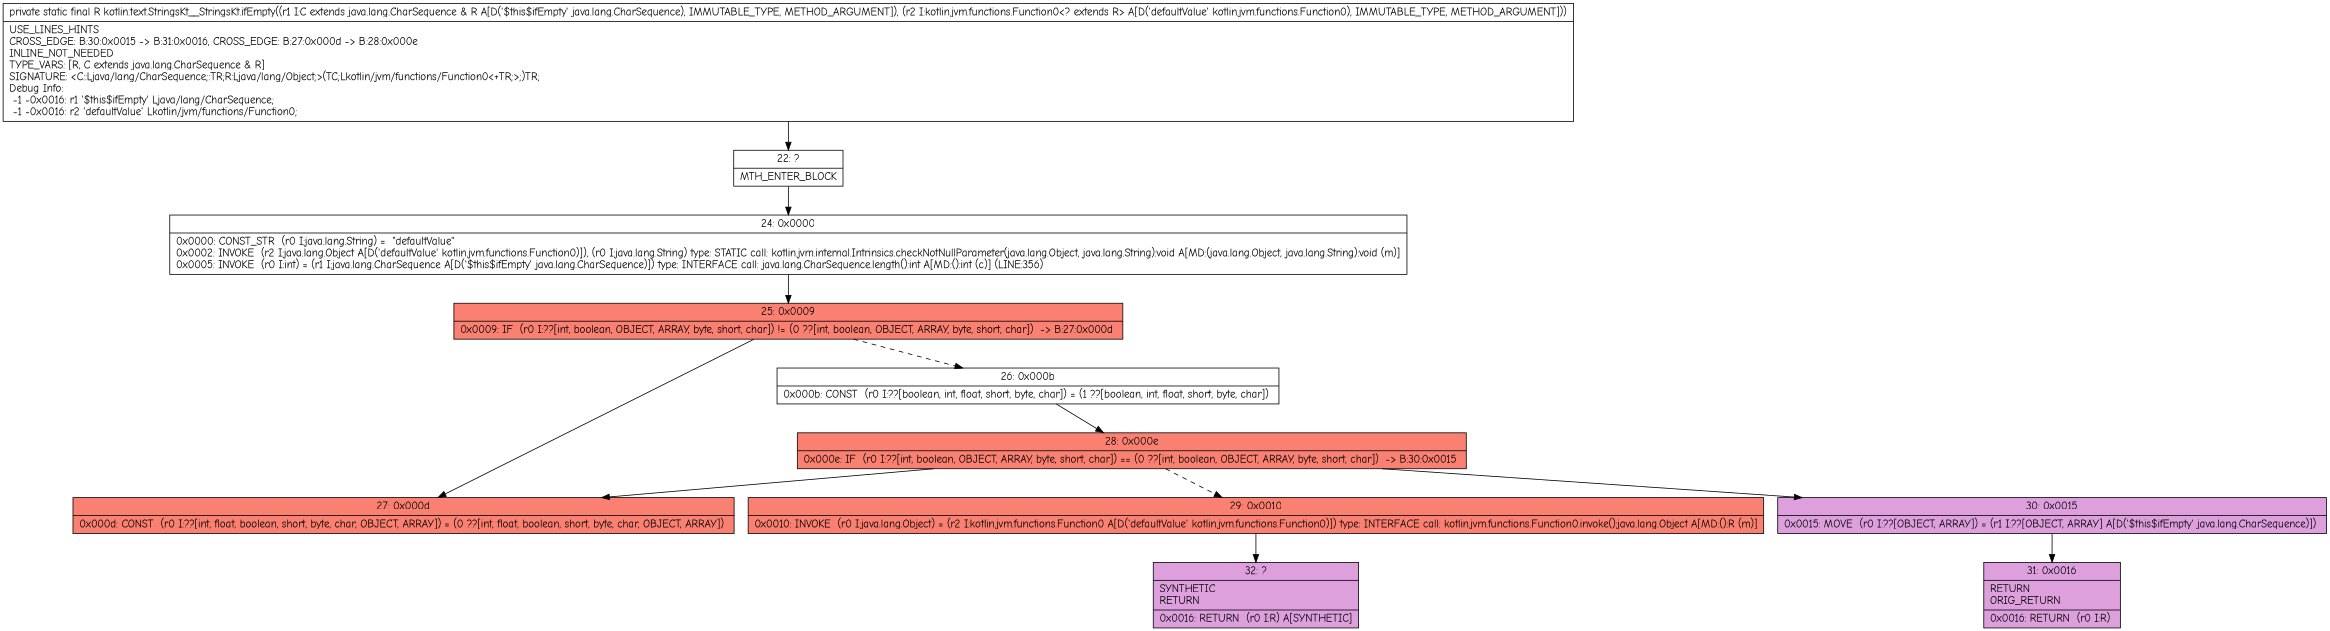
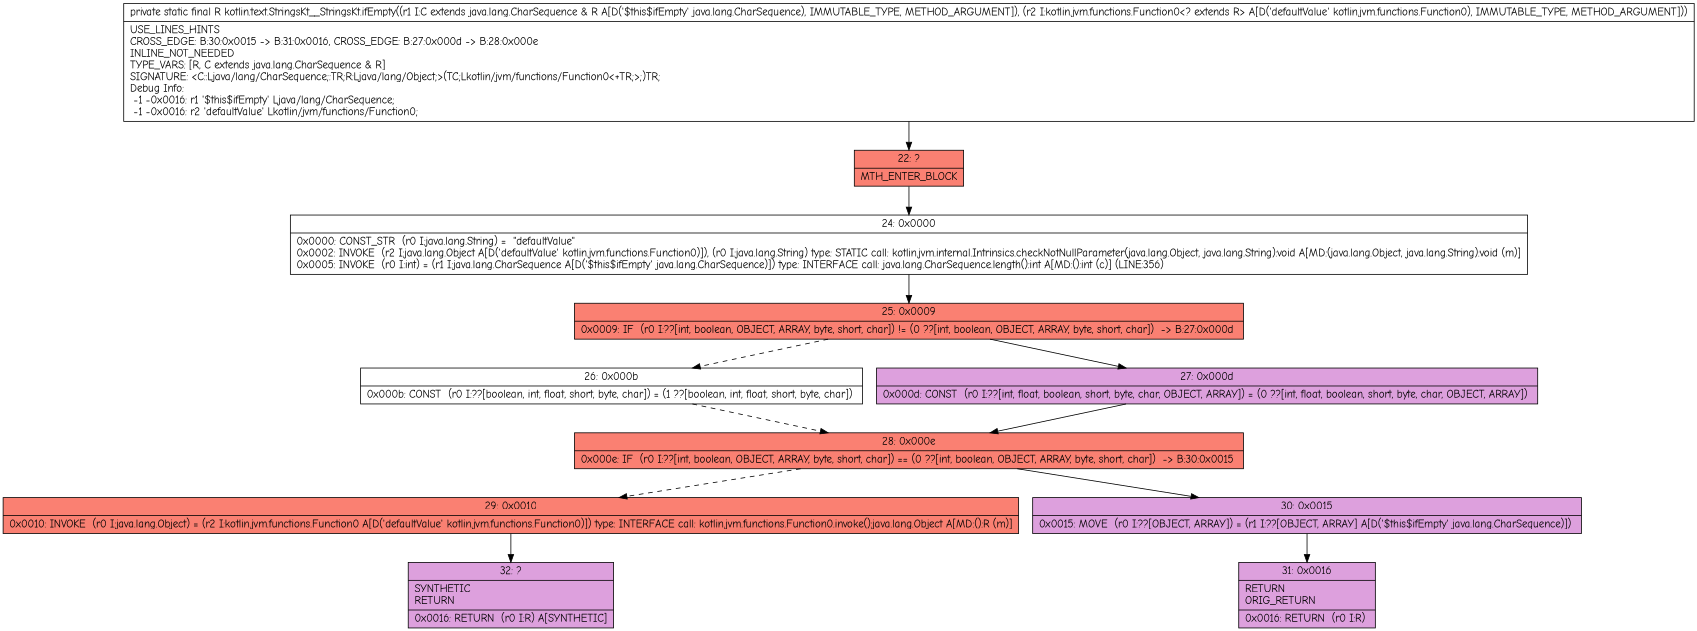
(788, 168) -> (909, 168)
(1077, 416) -> (756, 418)
(772, 483) -> (1062, 418)
(404, 516) -> (1207, 386)
